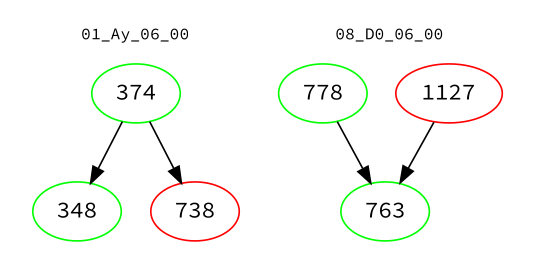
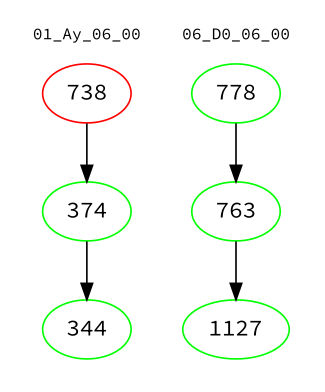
(390, 35) -> (237, 35)
(449, 93) -> (236, 329)
(162, 145) -> (87, 144)
(421, 145) -> (236, 262)
(77, 211) -> (87, 329)
